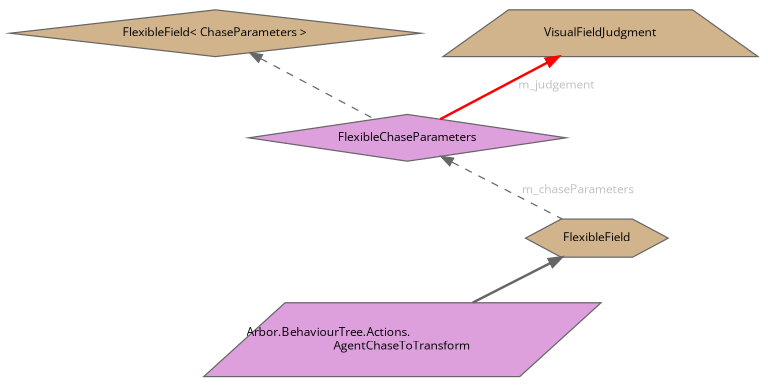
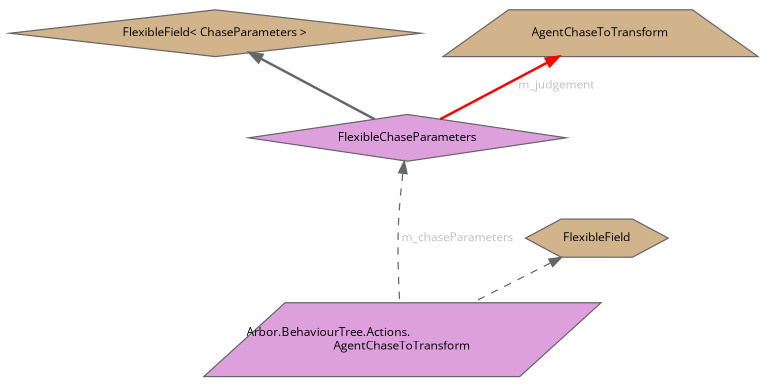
(601, 33) -> (601, 33)
(318, 89) -> (318, 89)
(507, 191) -> (398, 238)
(512, 283) -> (512, 283)
